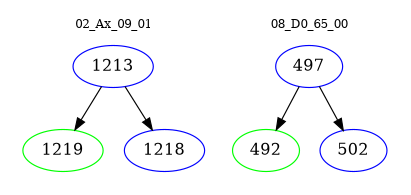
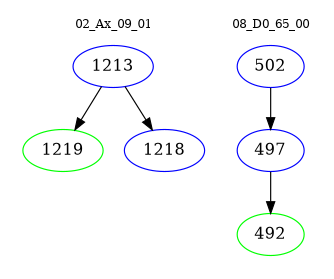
(328, 103) -> (271, 103)
